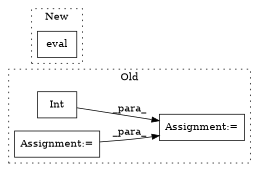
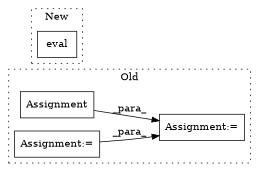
(57, 105) -> (57, 105)
